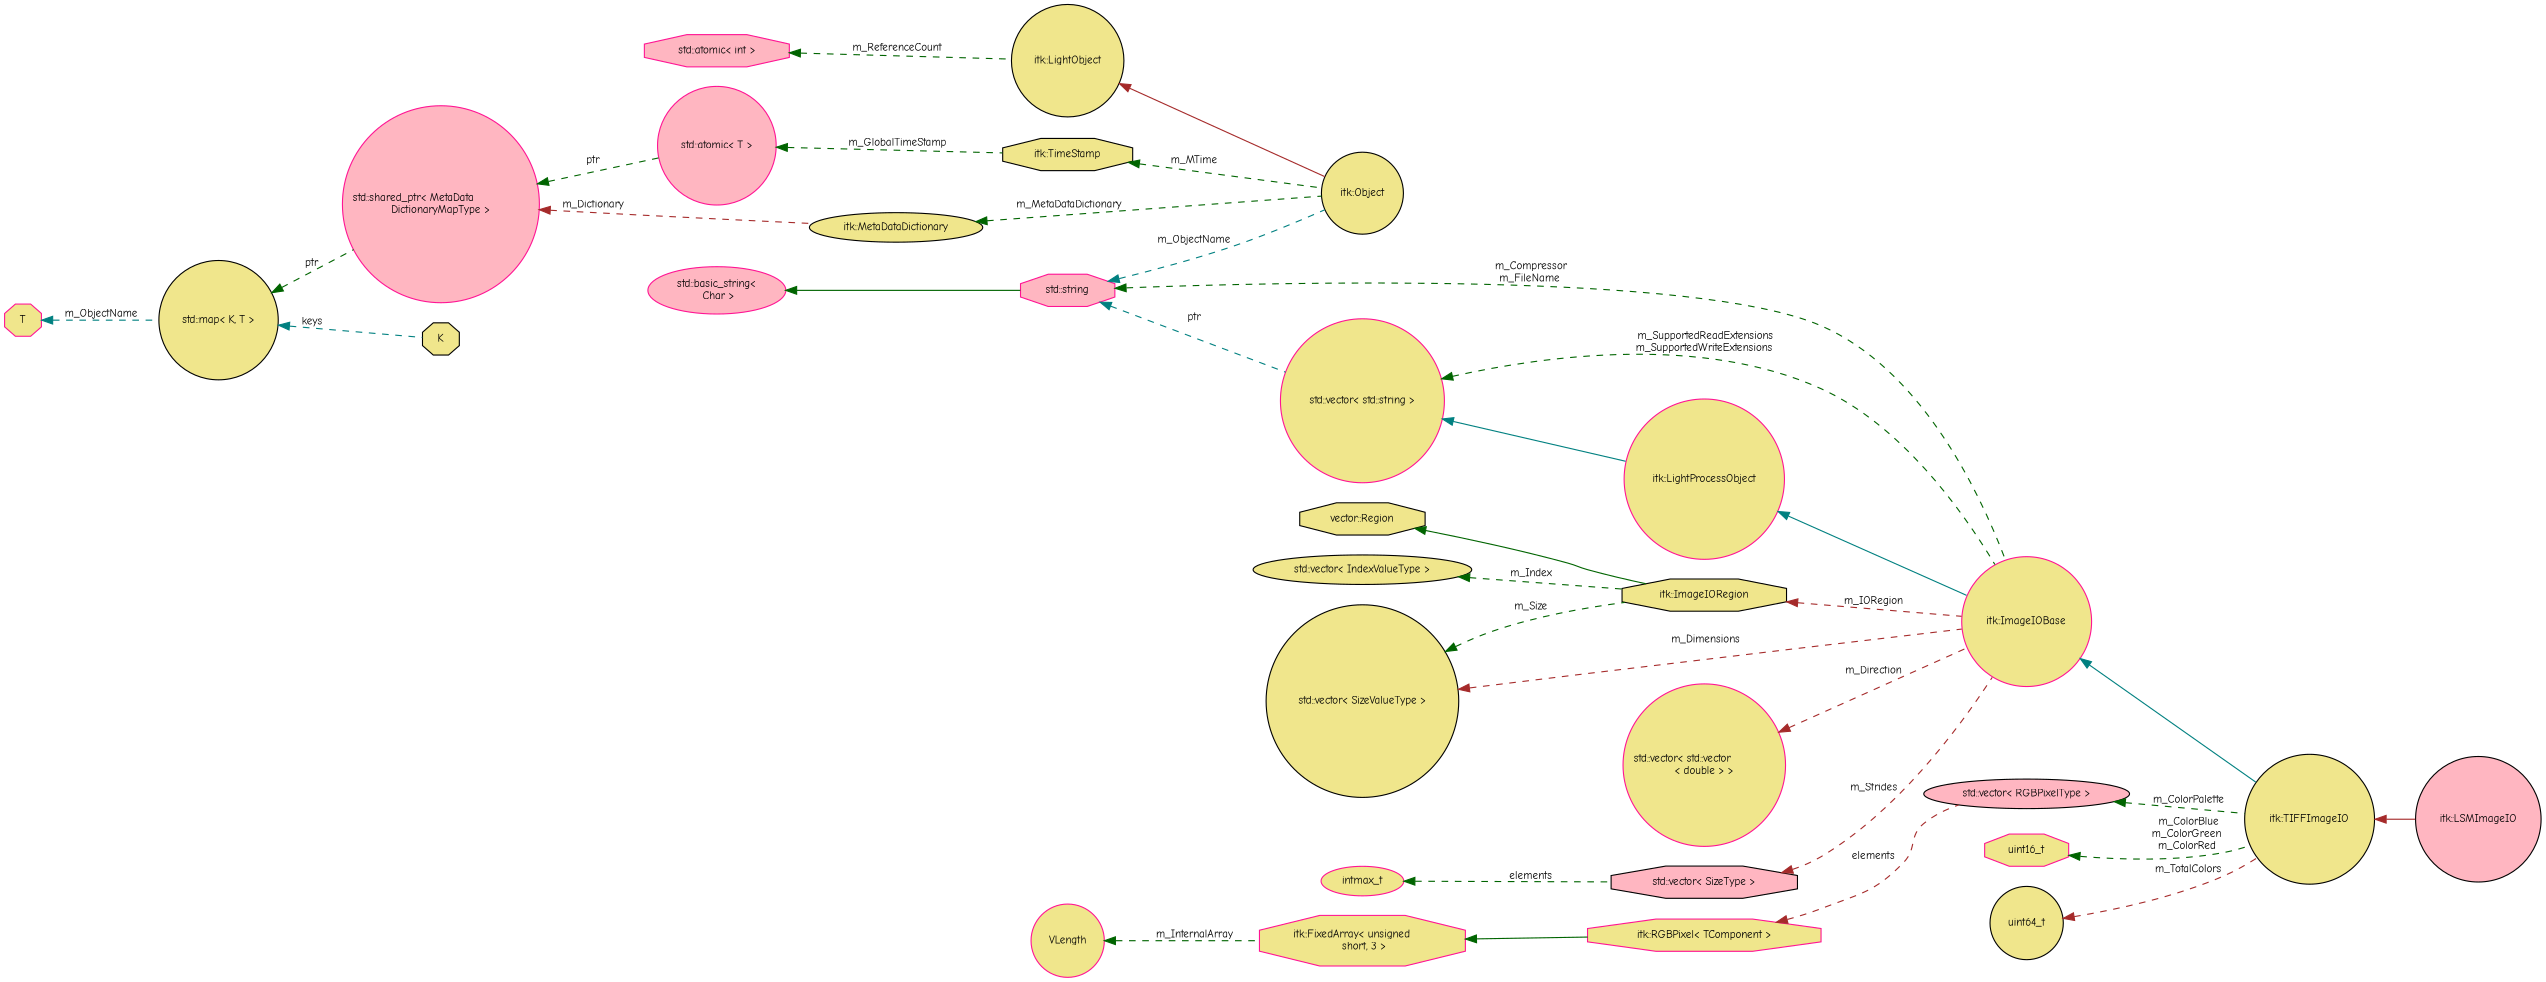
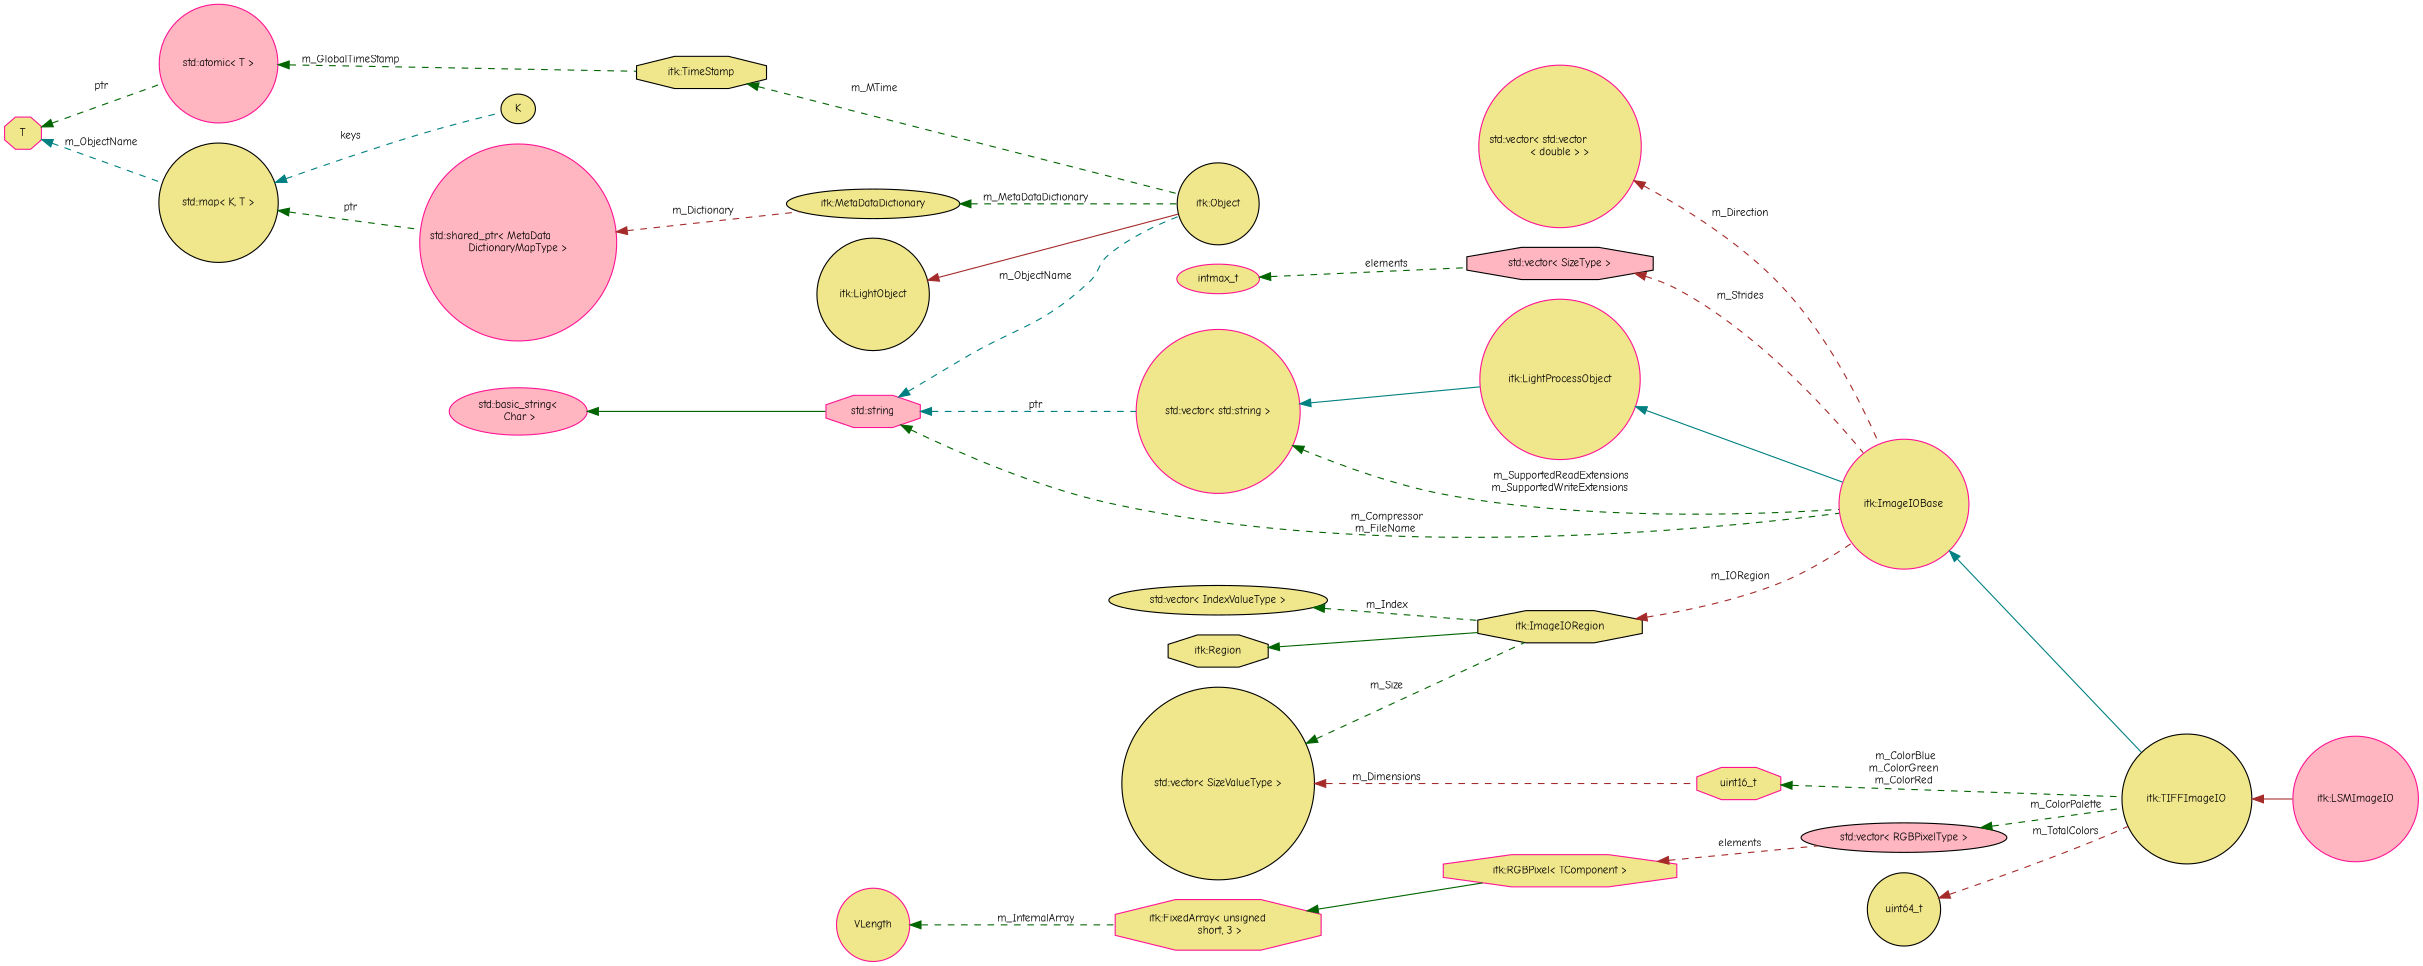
(717, 51) -> none
(603, 170) -> (107, 103)
(441, 339) -> (518, 109)
(1362, 519) -> (1218, 651)
(1716, 658) -> (1511, 784)
(2478, 819) -> (2356, 799)
